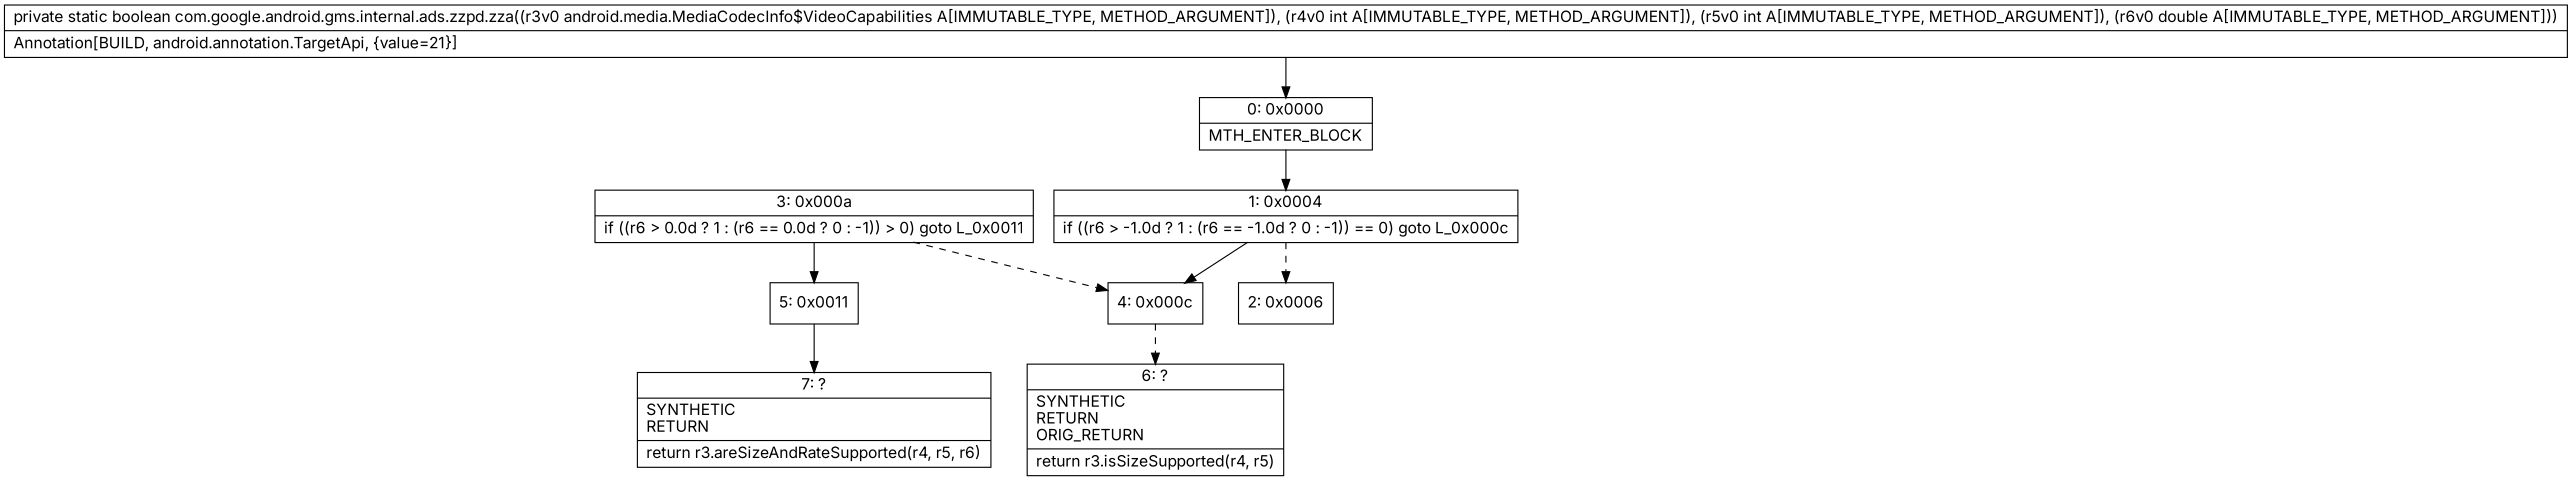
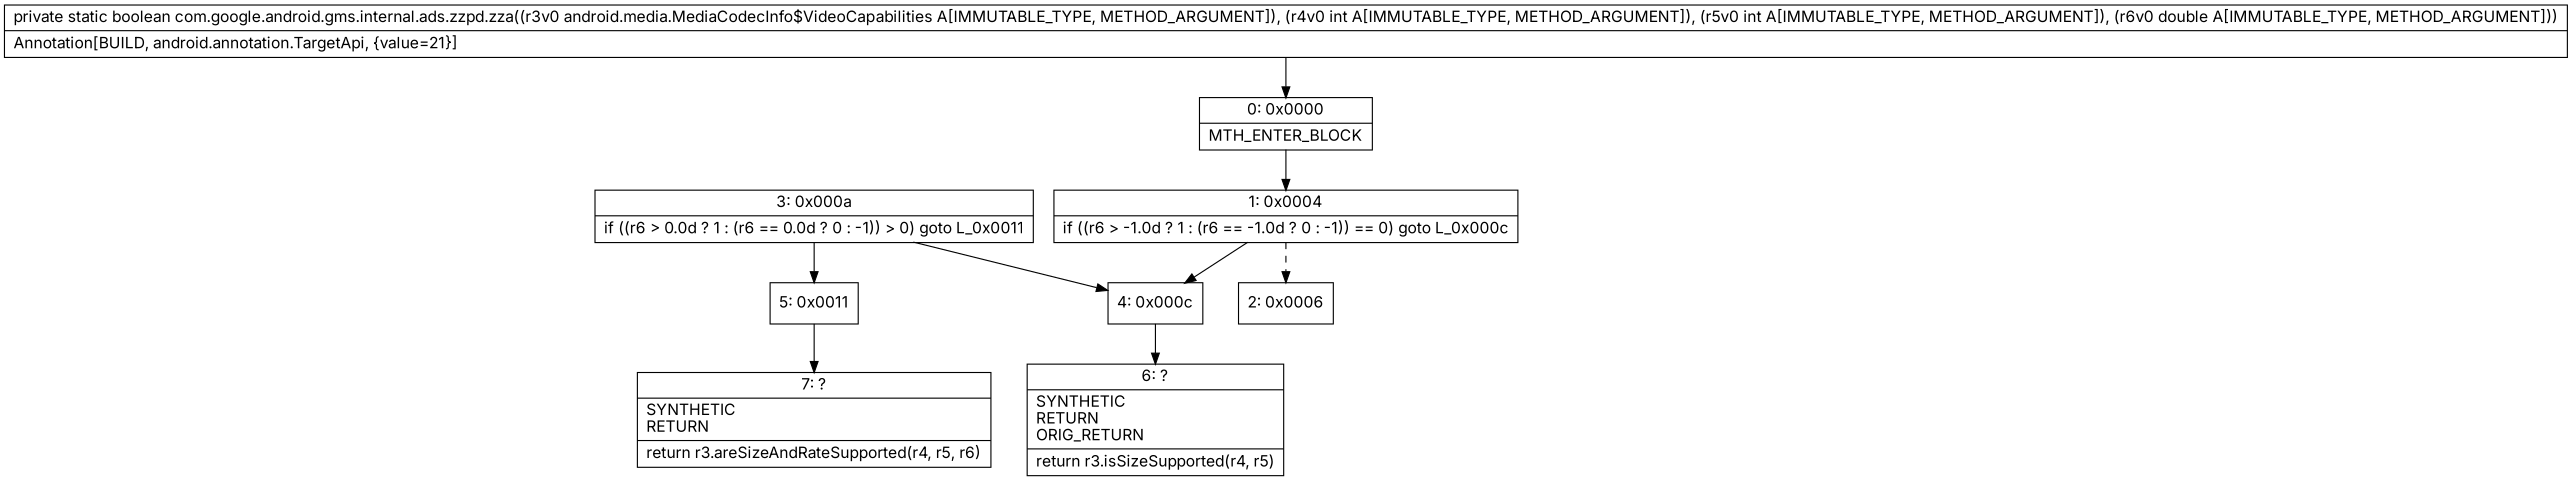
(1005, 265) -> (1005, 265)
(1155, 338) -> (1155, 338)
